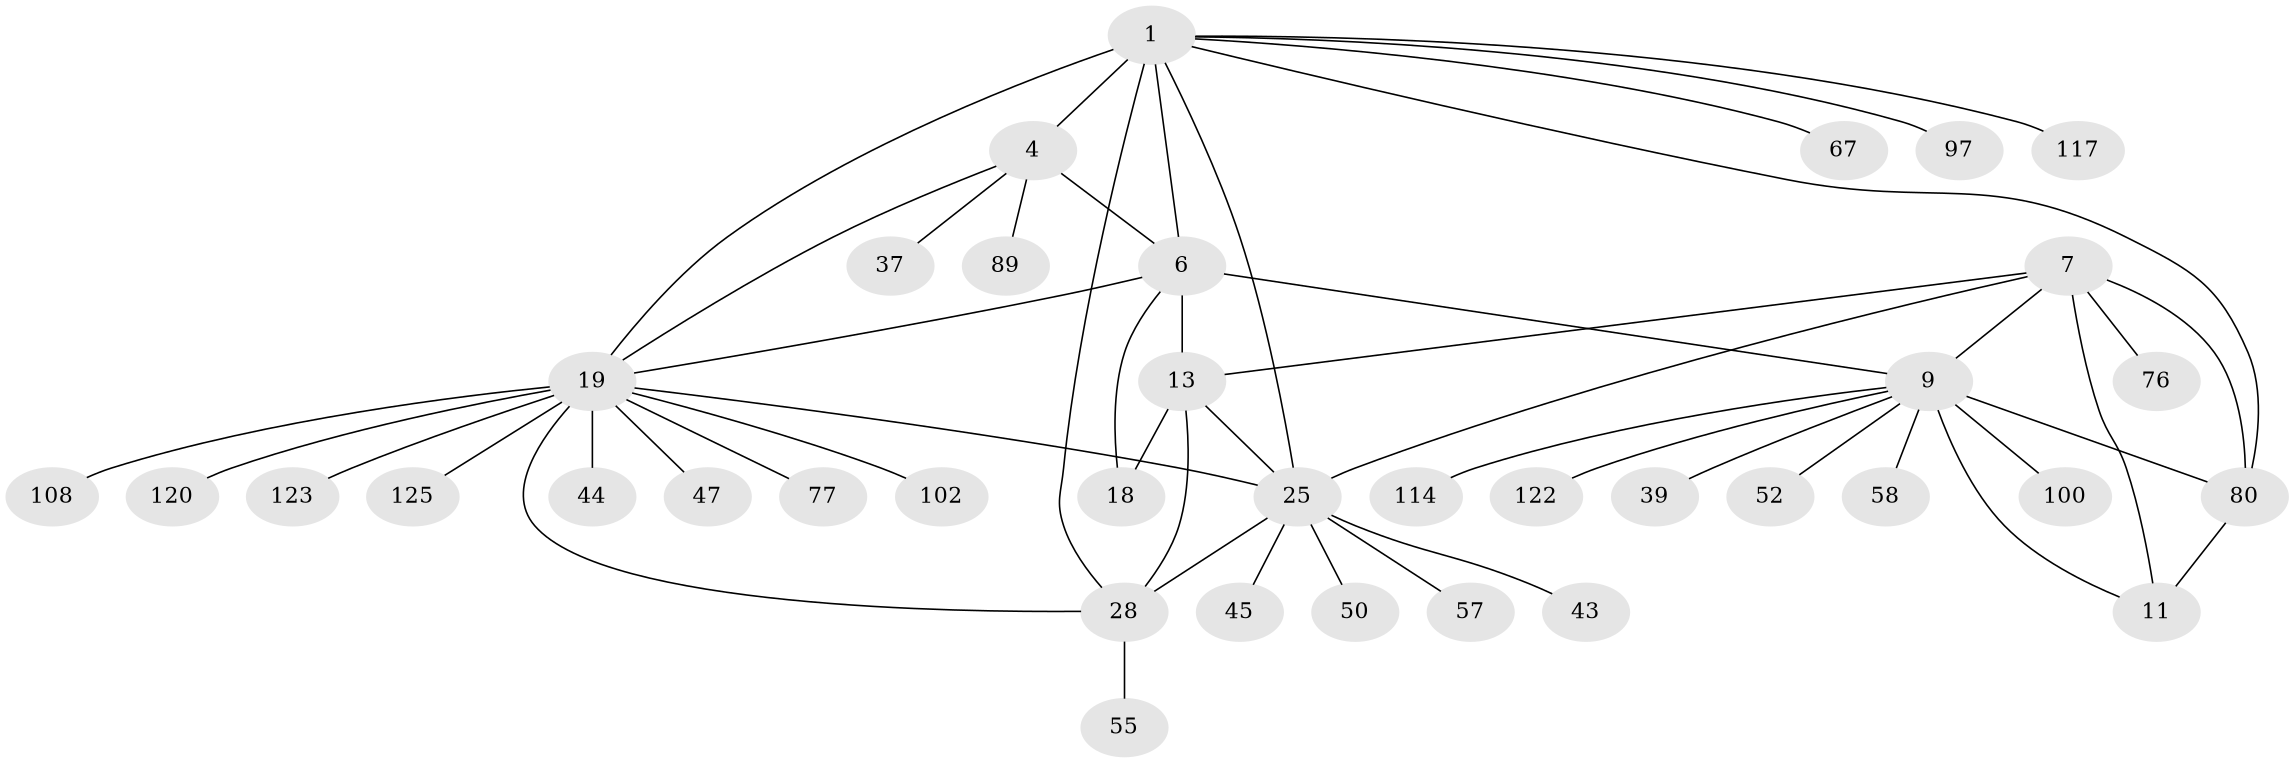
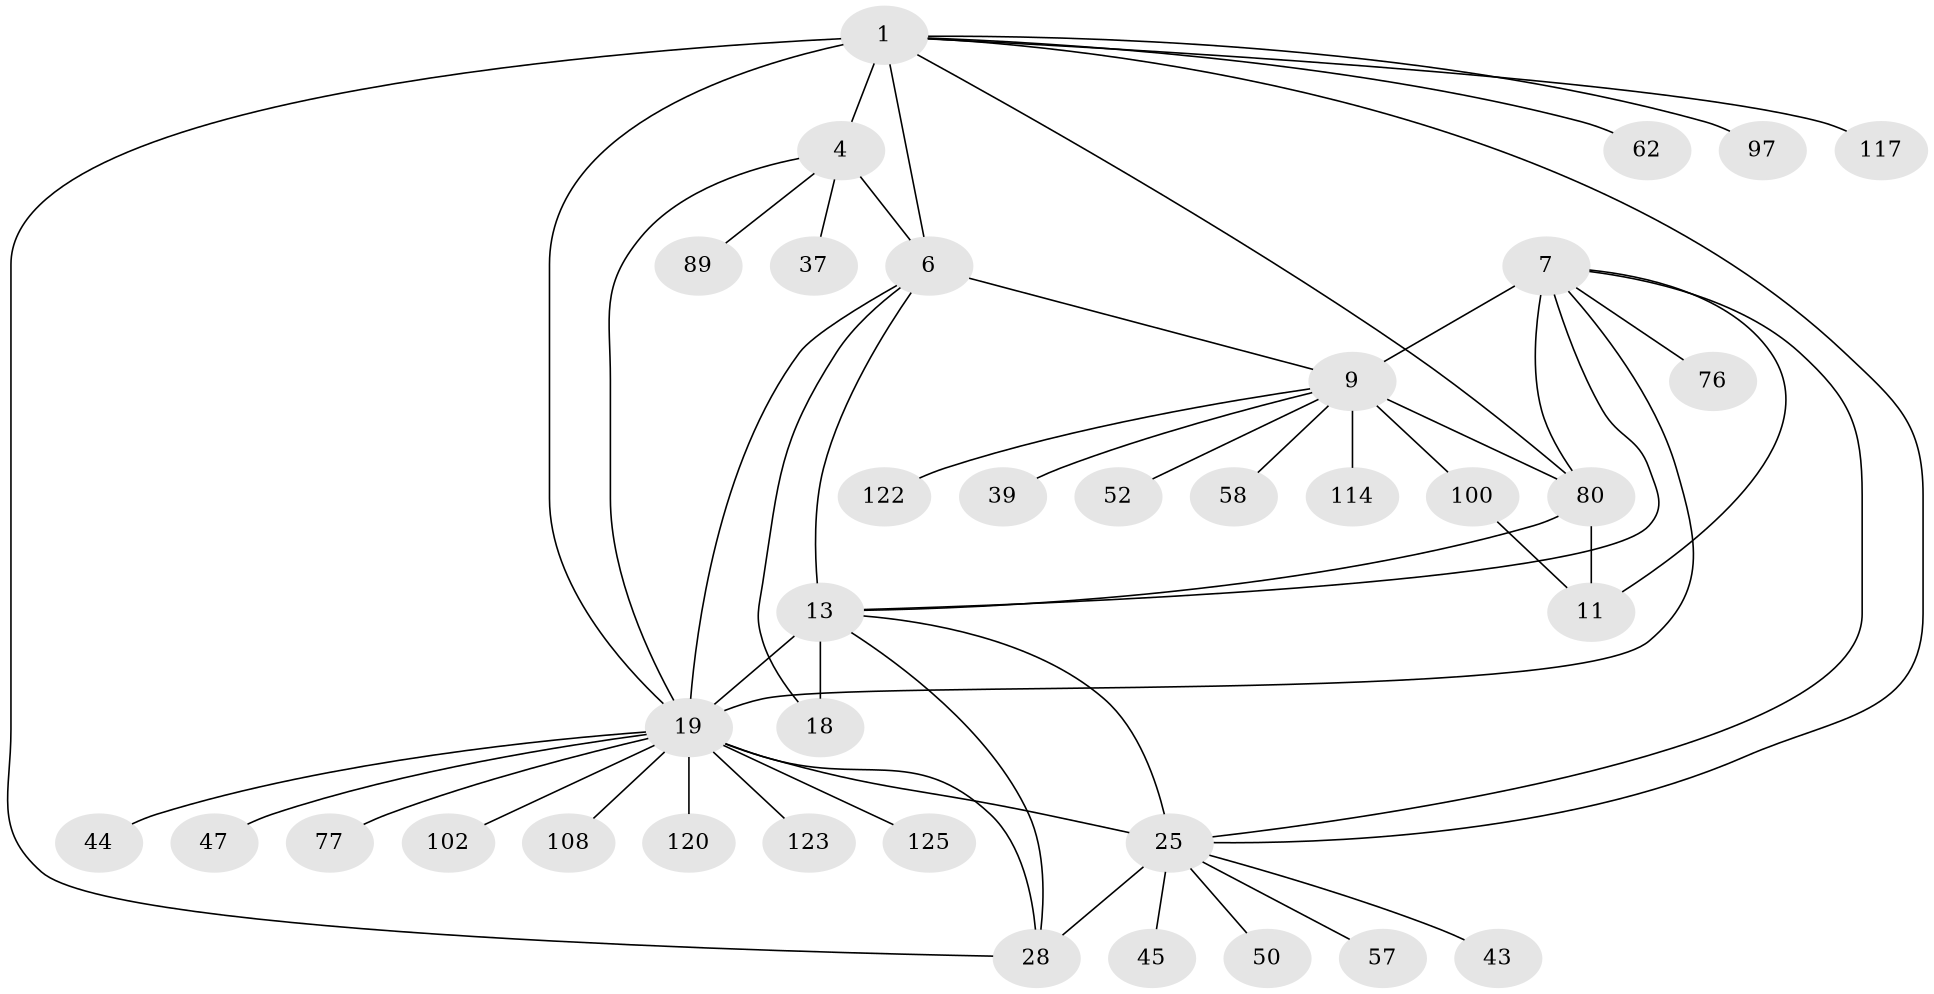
(1844, 151) -> (1647, 151)
(2005, 526) -> (1529, 551)
none -> (1267, 580)
none -> (754, 670)
none -> (1387, 680)
(1125, 728) -> none
